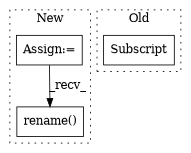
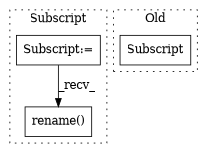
(50, 19) -> (58, 19)
(49, 50) -> (58, 50)
